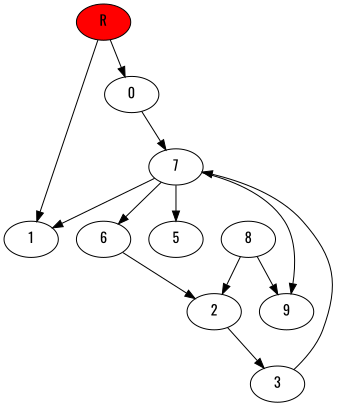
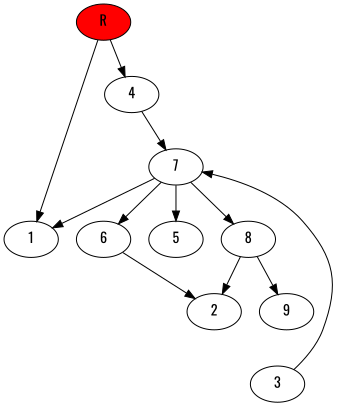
(132, 95) -> (132, 95)
(274, 208) -> (208, 200)
(242, 344) -> none
